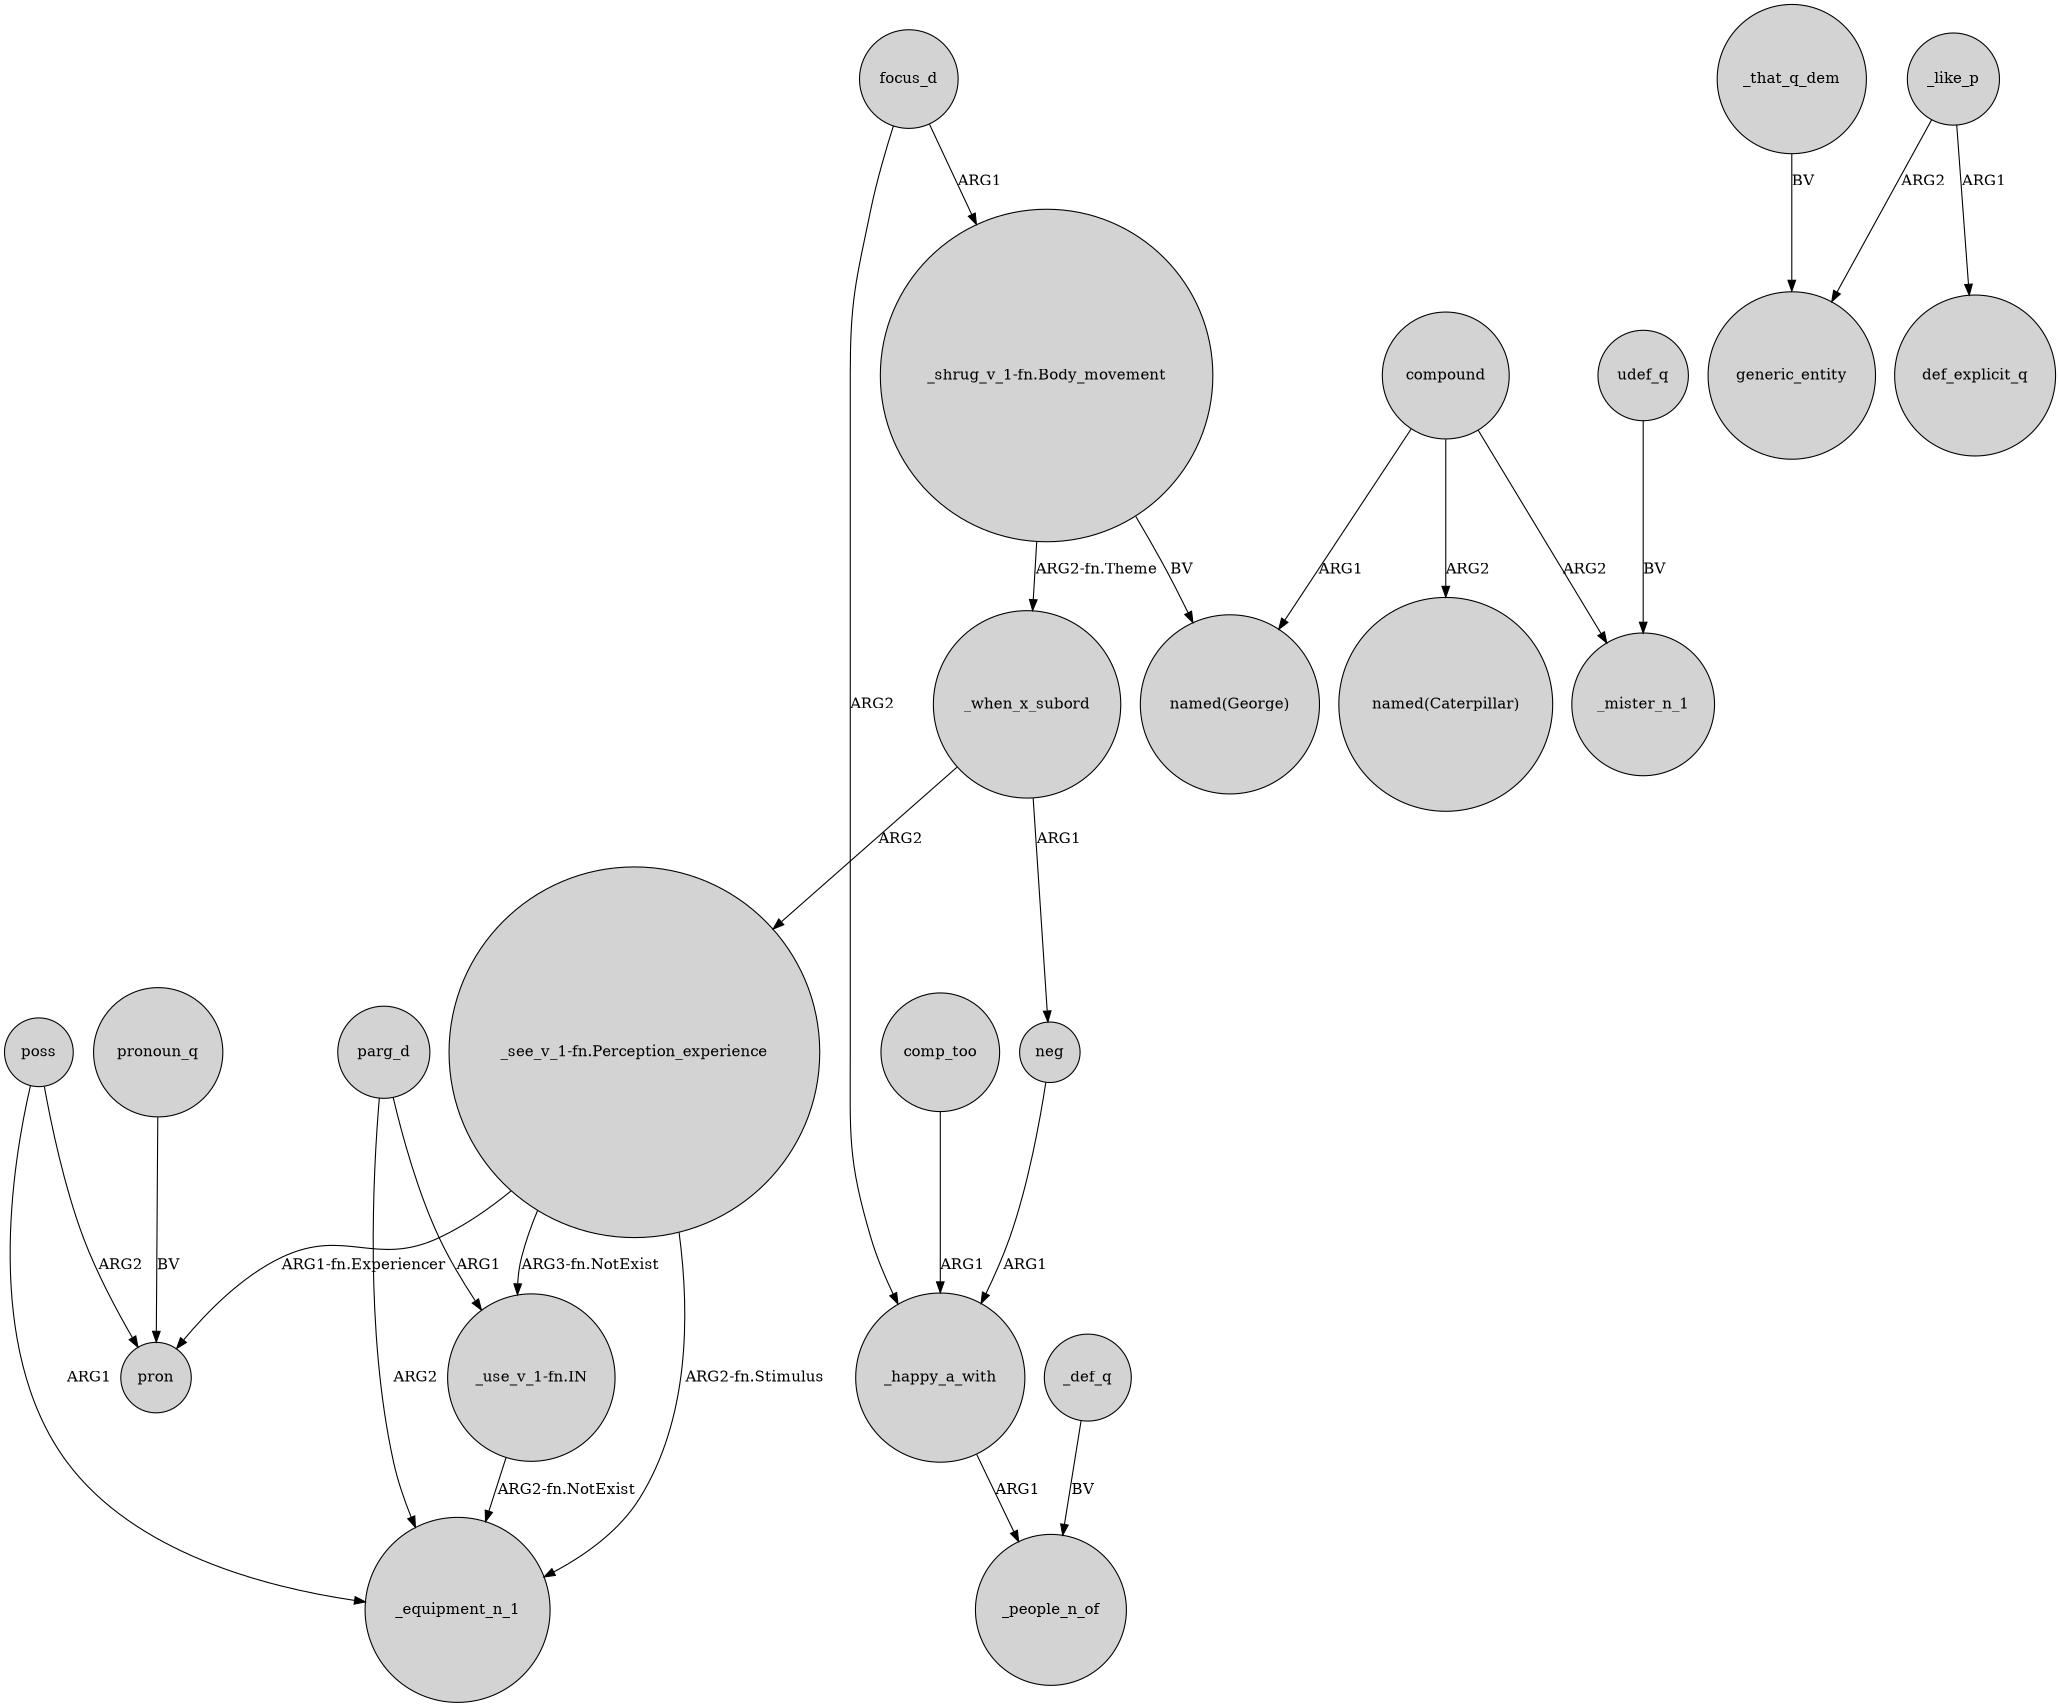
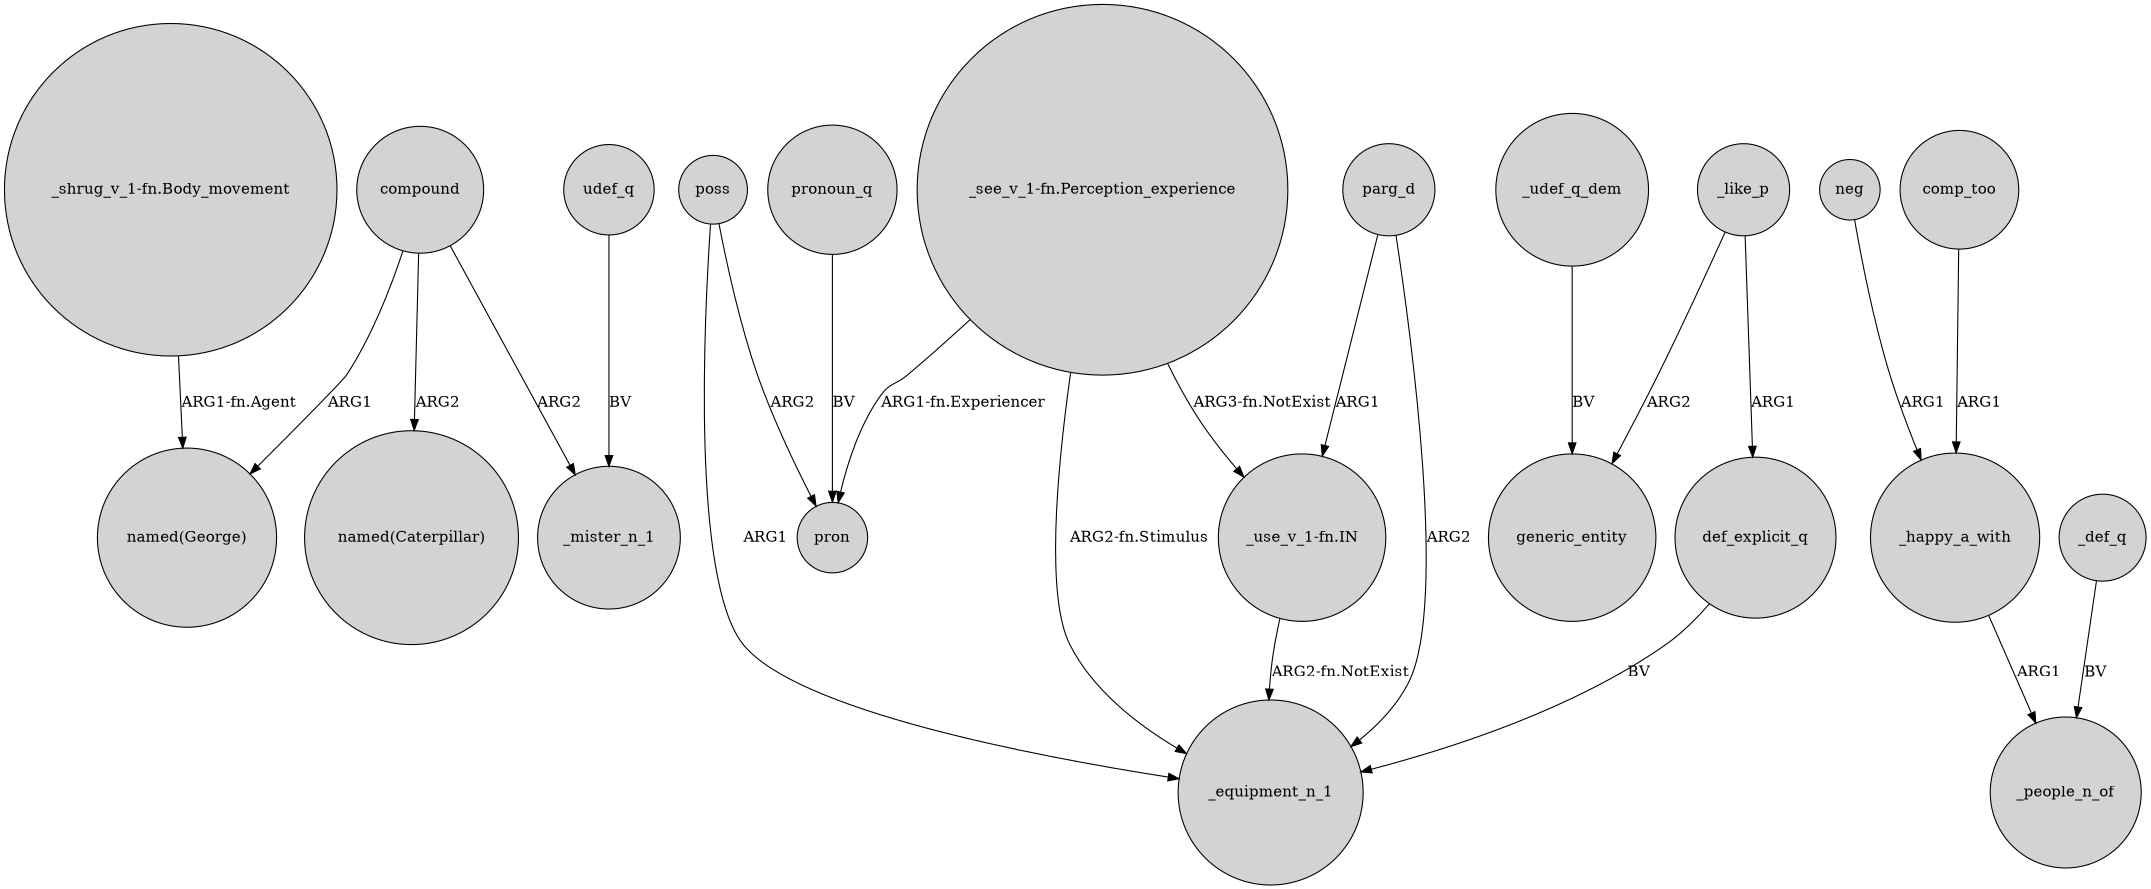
(909, 79) -> none
(1792, 79) -> (1572, 190)
(1182, 570) -> (239, 403)
(1027, 704) -> none
none -> (1552, 708)
